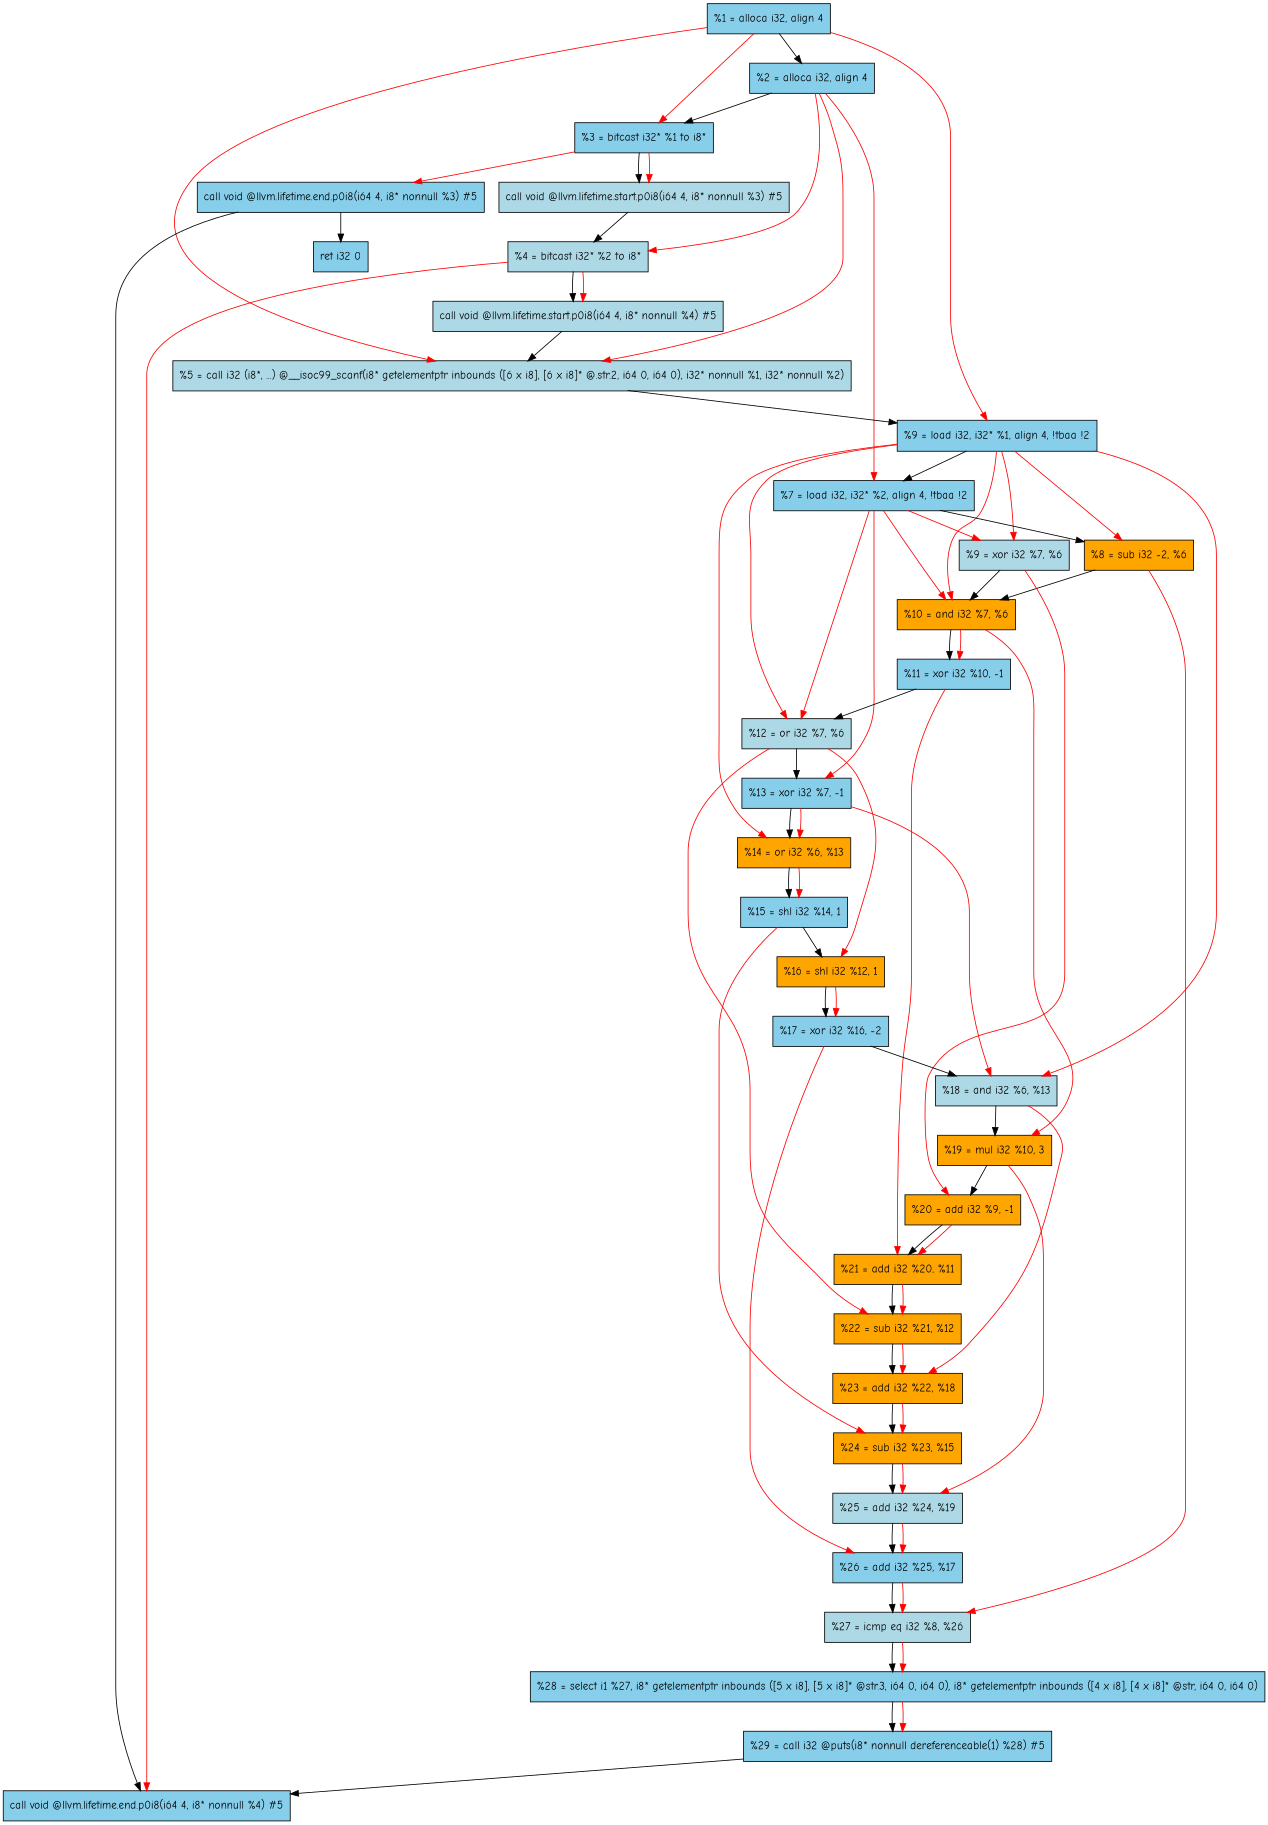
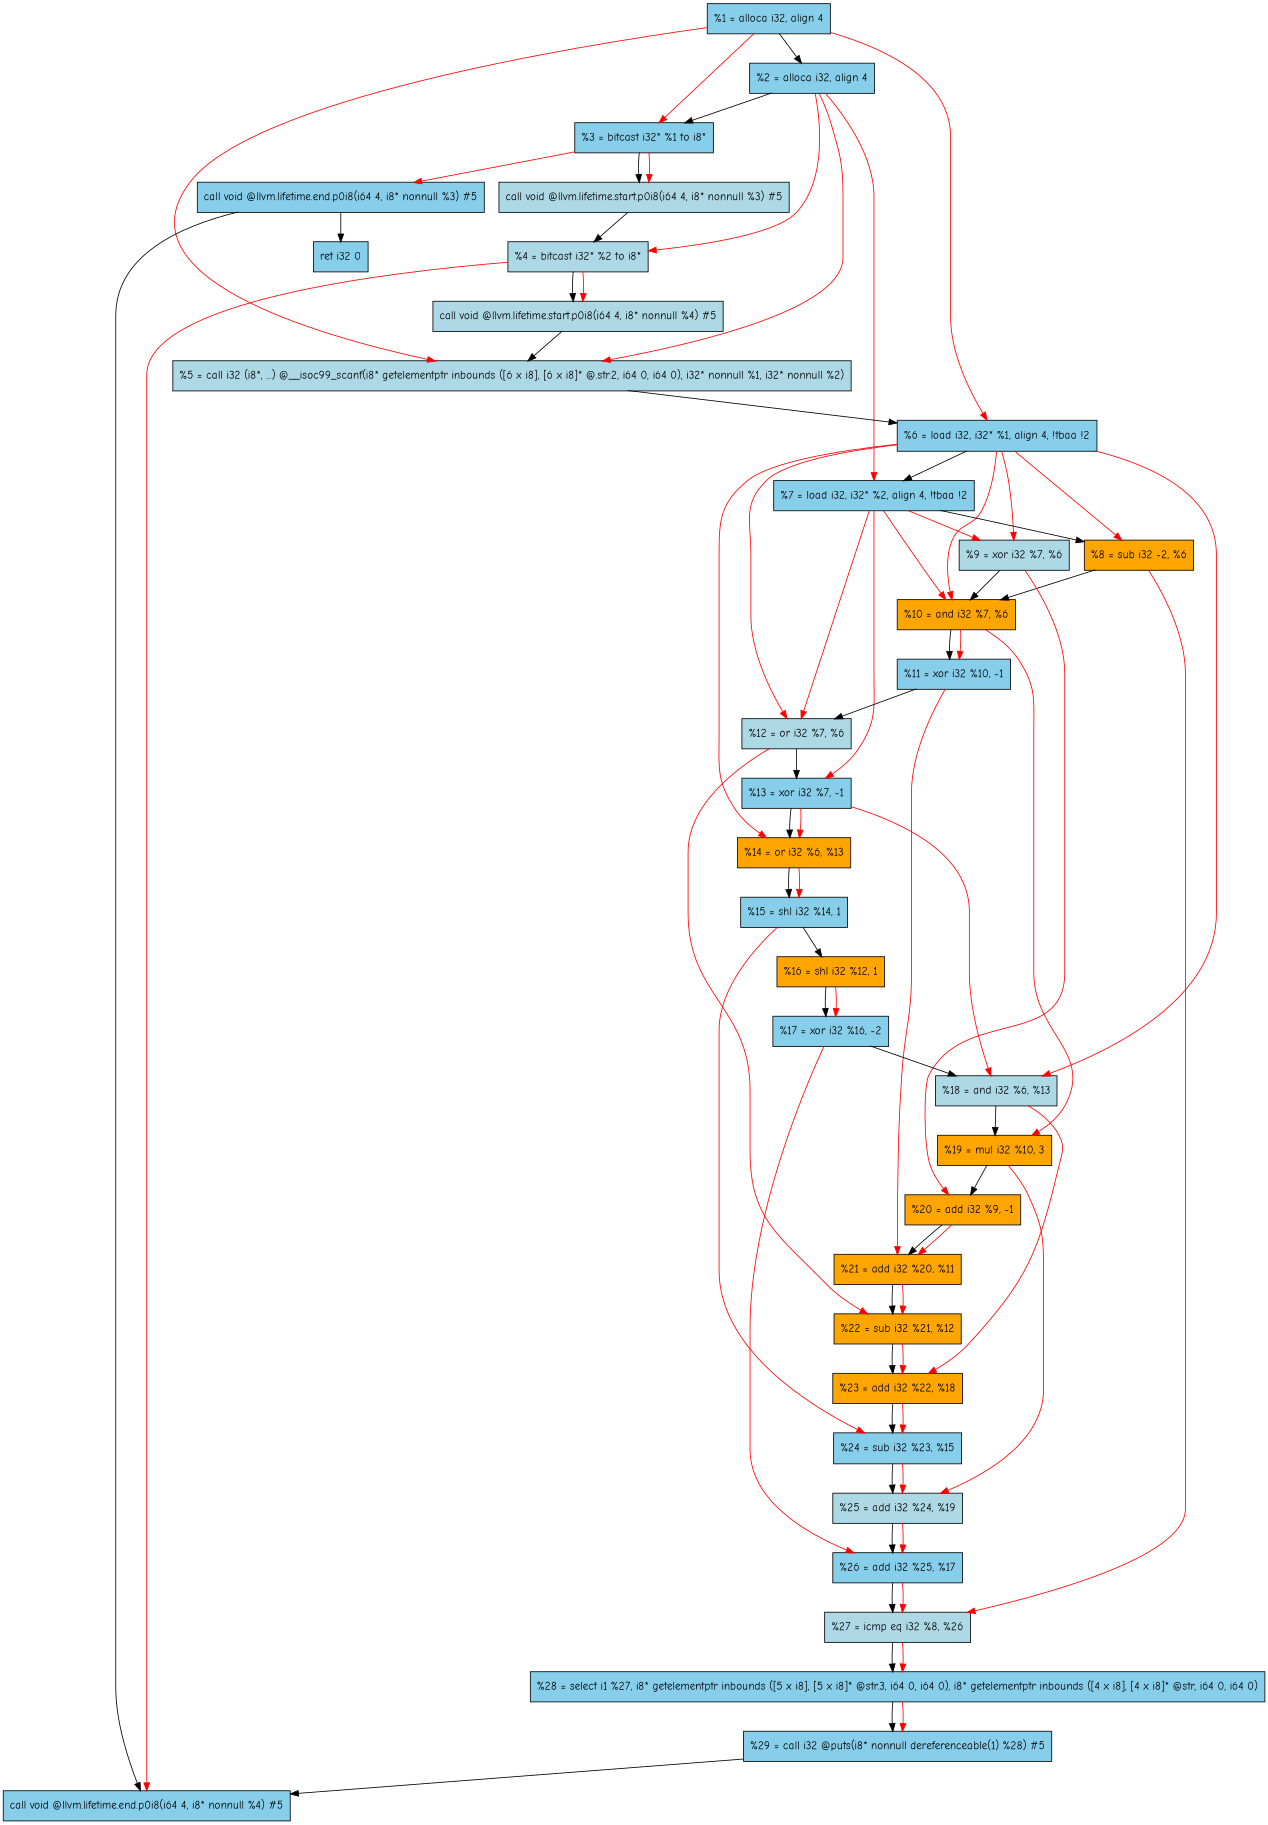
(997, 436) -> (997, 436)
(875, 843) -> none
(898, 1448) -> (898, 1448)
